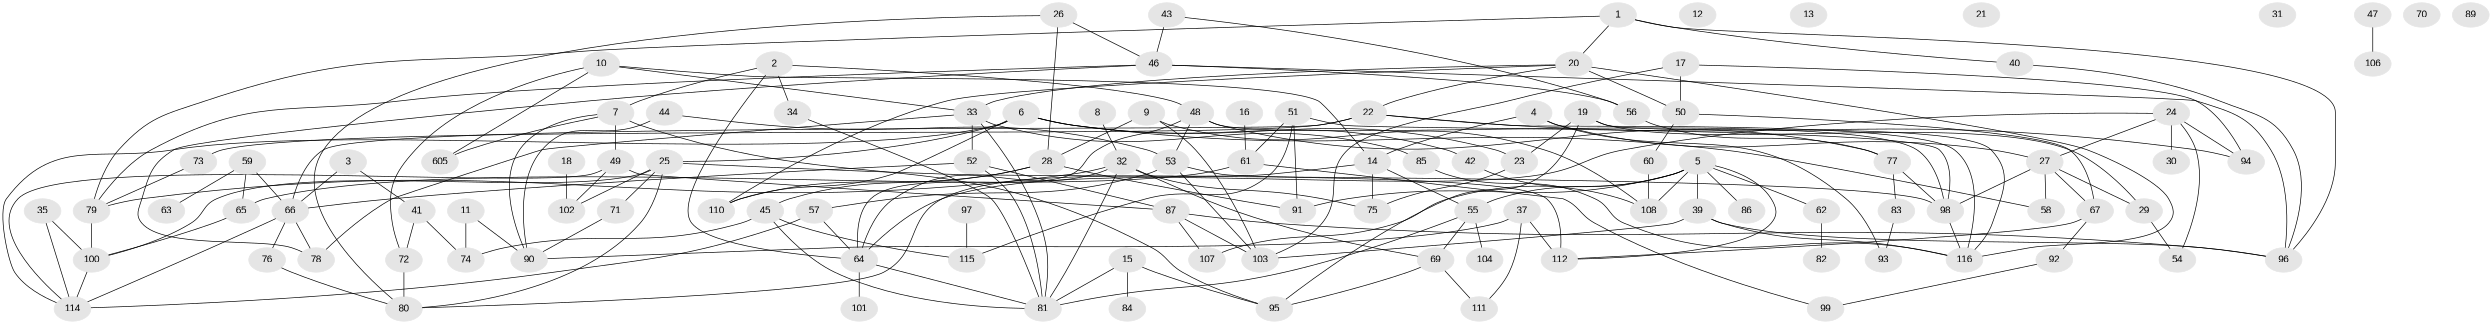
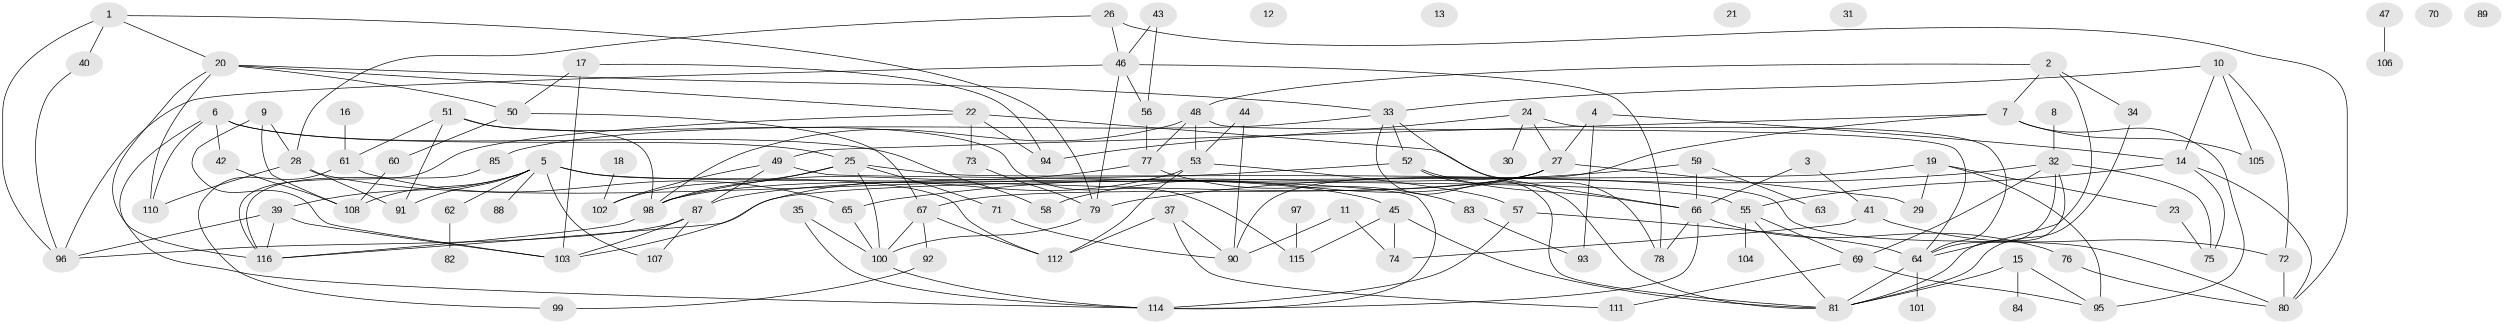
(1273, 130) -> none
(440, 162) -> (2256, 162)
(1747, 211) -> (499, 211)
none -> (901, 235)
(2177, 260) -> none
